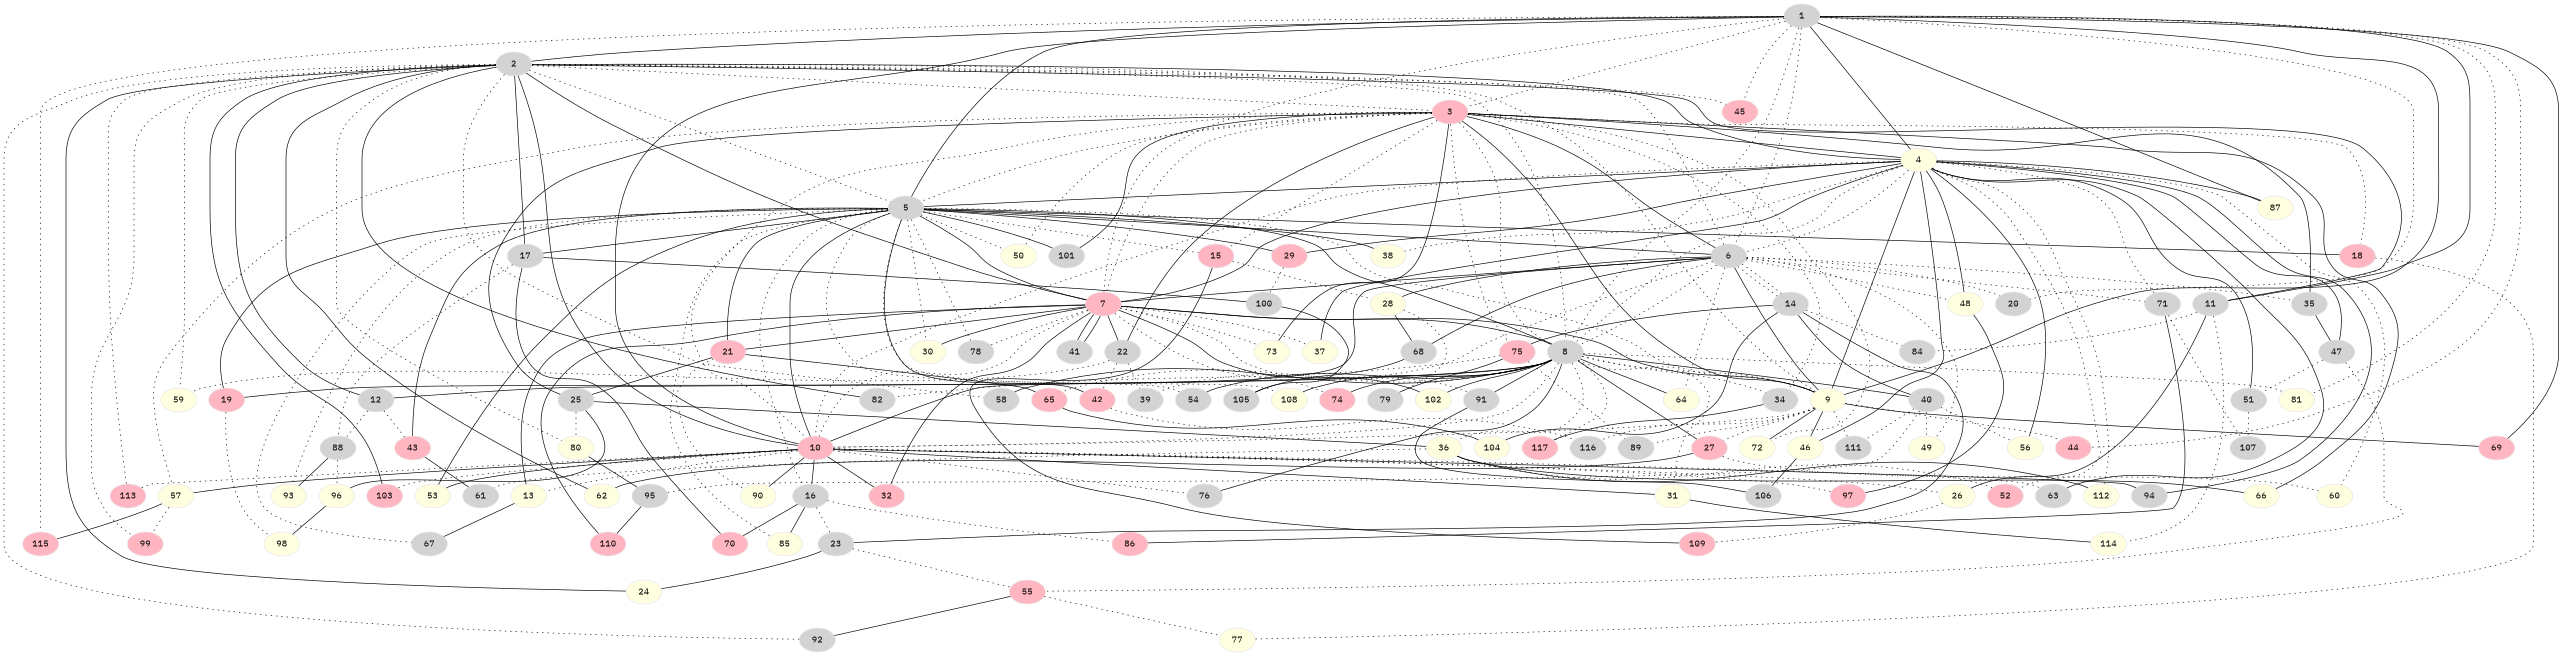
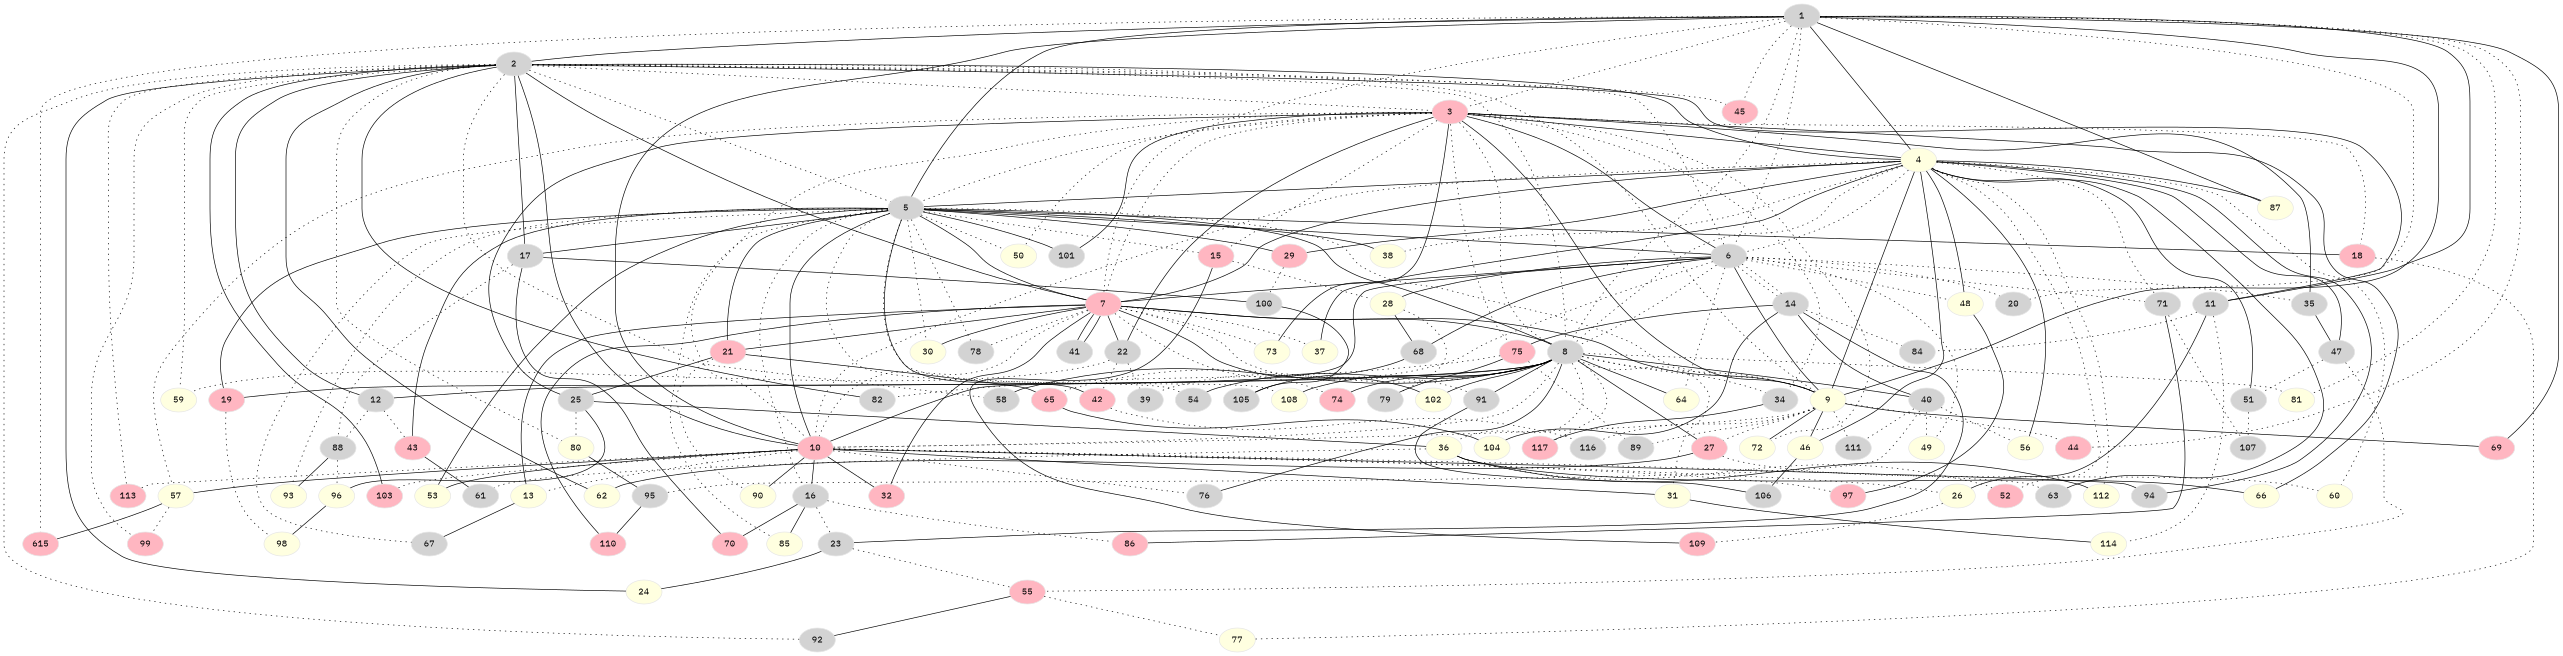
(41, 544) -> (41, 544)
